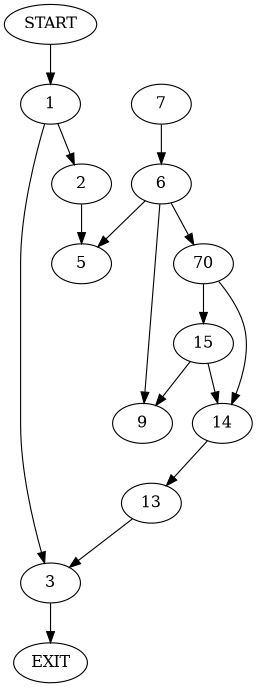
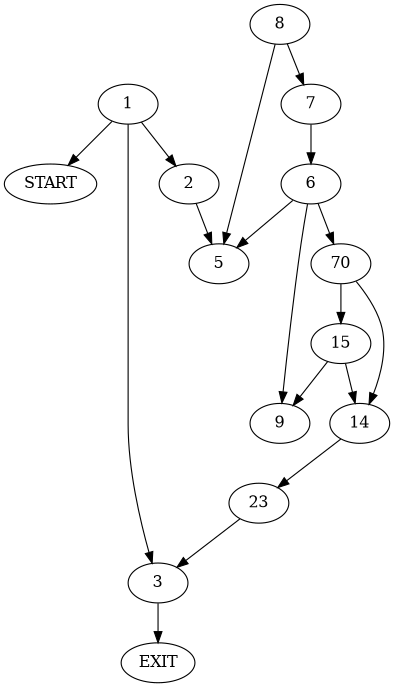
none -> (280, 24)
(51, 59) -> (94, 139)
(151, 503) -> (259, 503)
